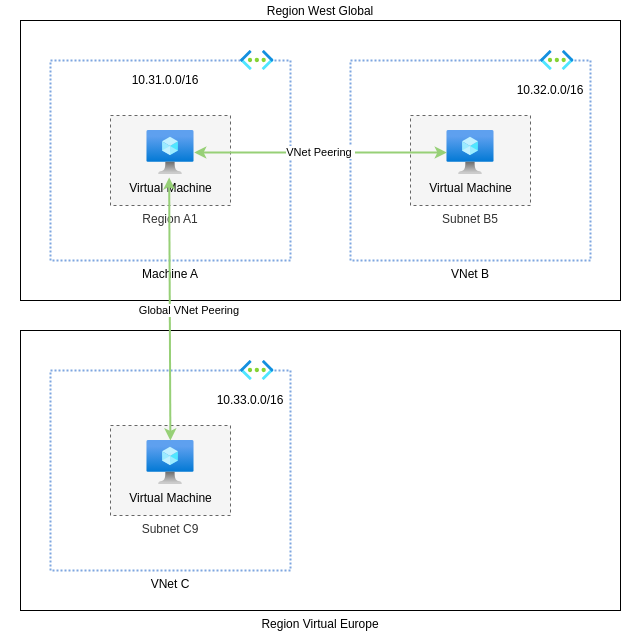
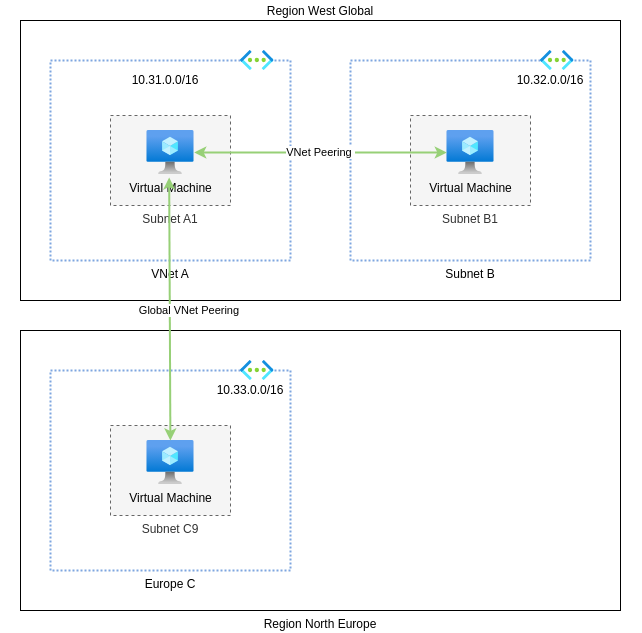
(551, 91) -> (551, 81)
(171, 220) -> (171, 220)
(471, 220) -> (471, 220)
(171, 275) -> (171, 275)
(471, 275) -> (471, 275)
(251, 401) -> (251, 391)
(171, 585) -> (171, 585)
(321, 625) -> (321, 625)
